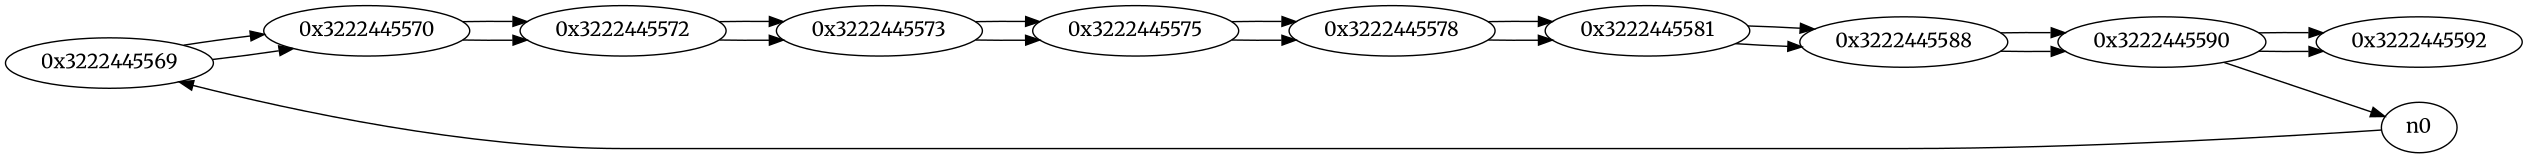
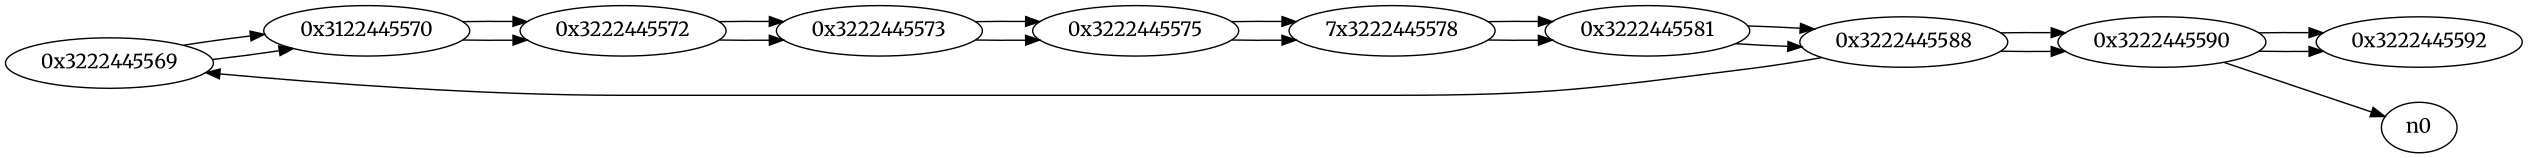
(367, 31) -> (367, 31)
(1392, 31) -> (1392, 31)
(1284, 149) -> (1022, 95)
